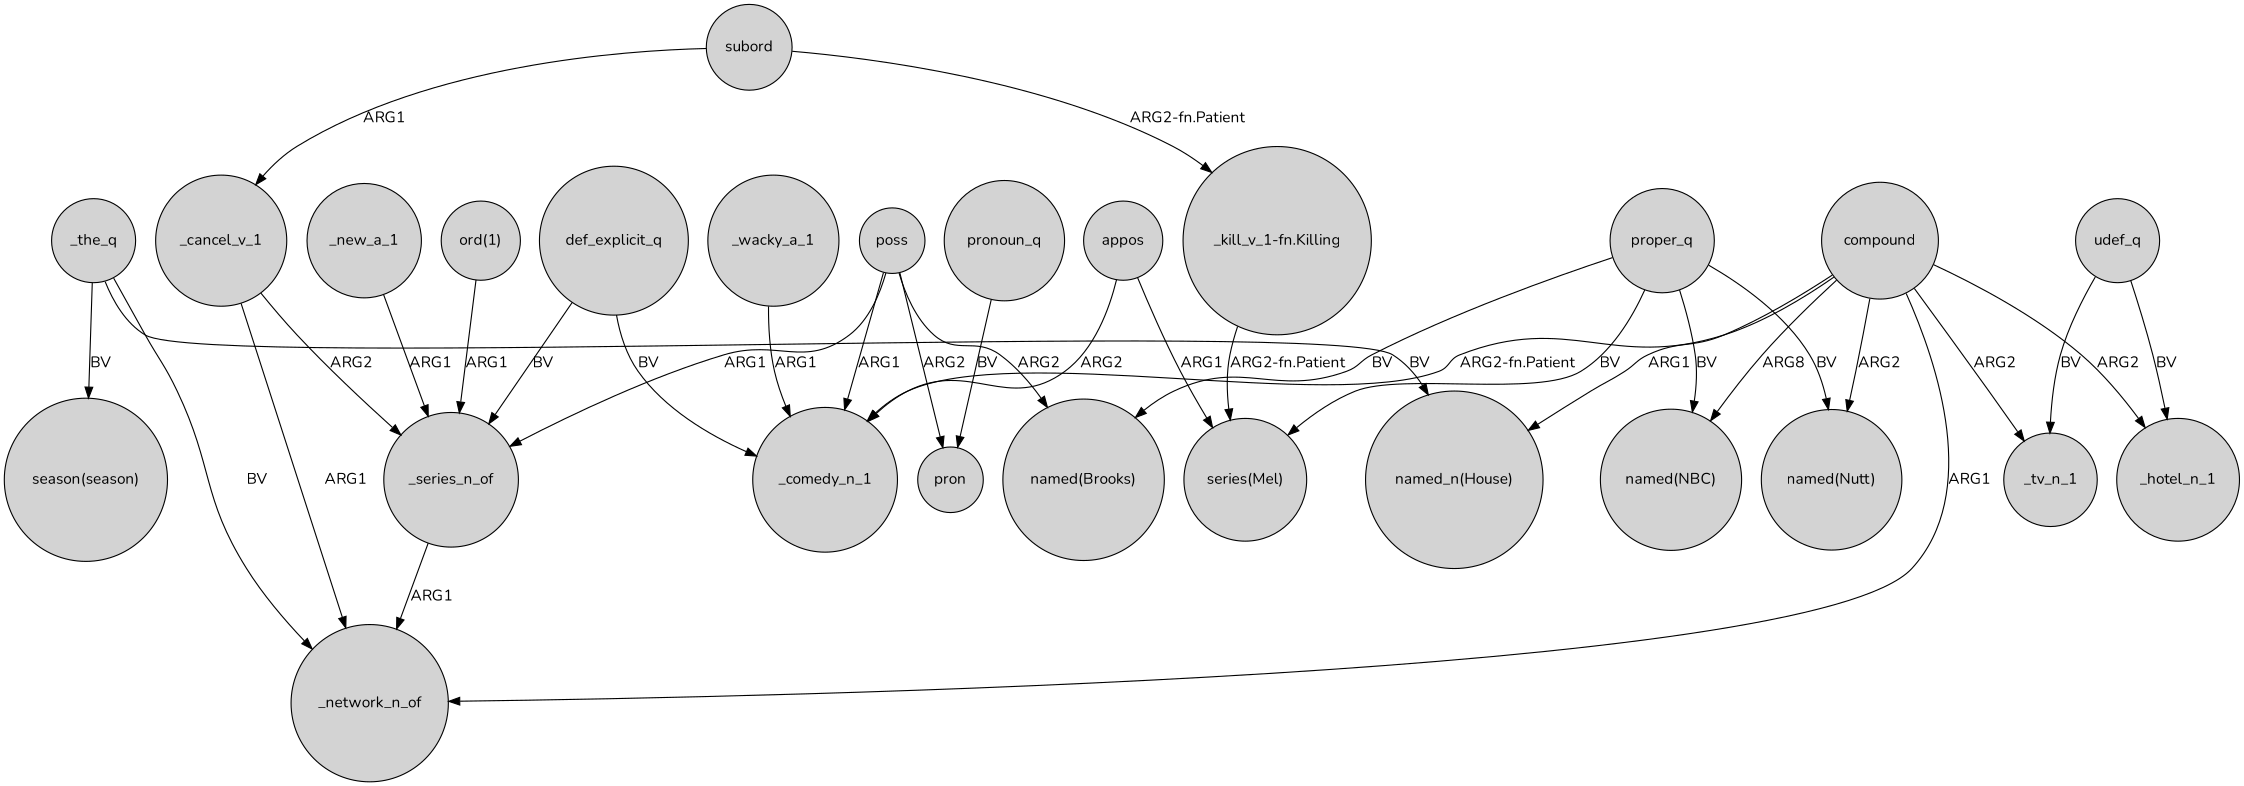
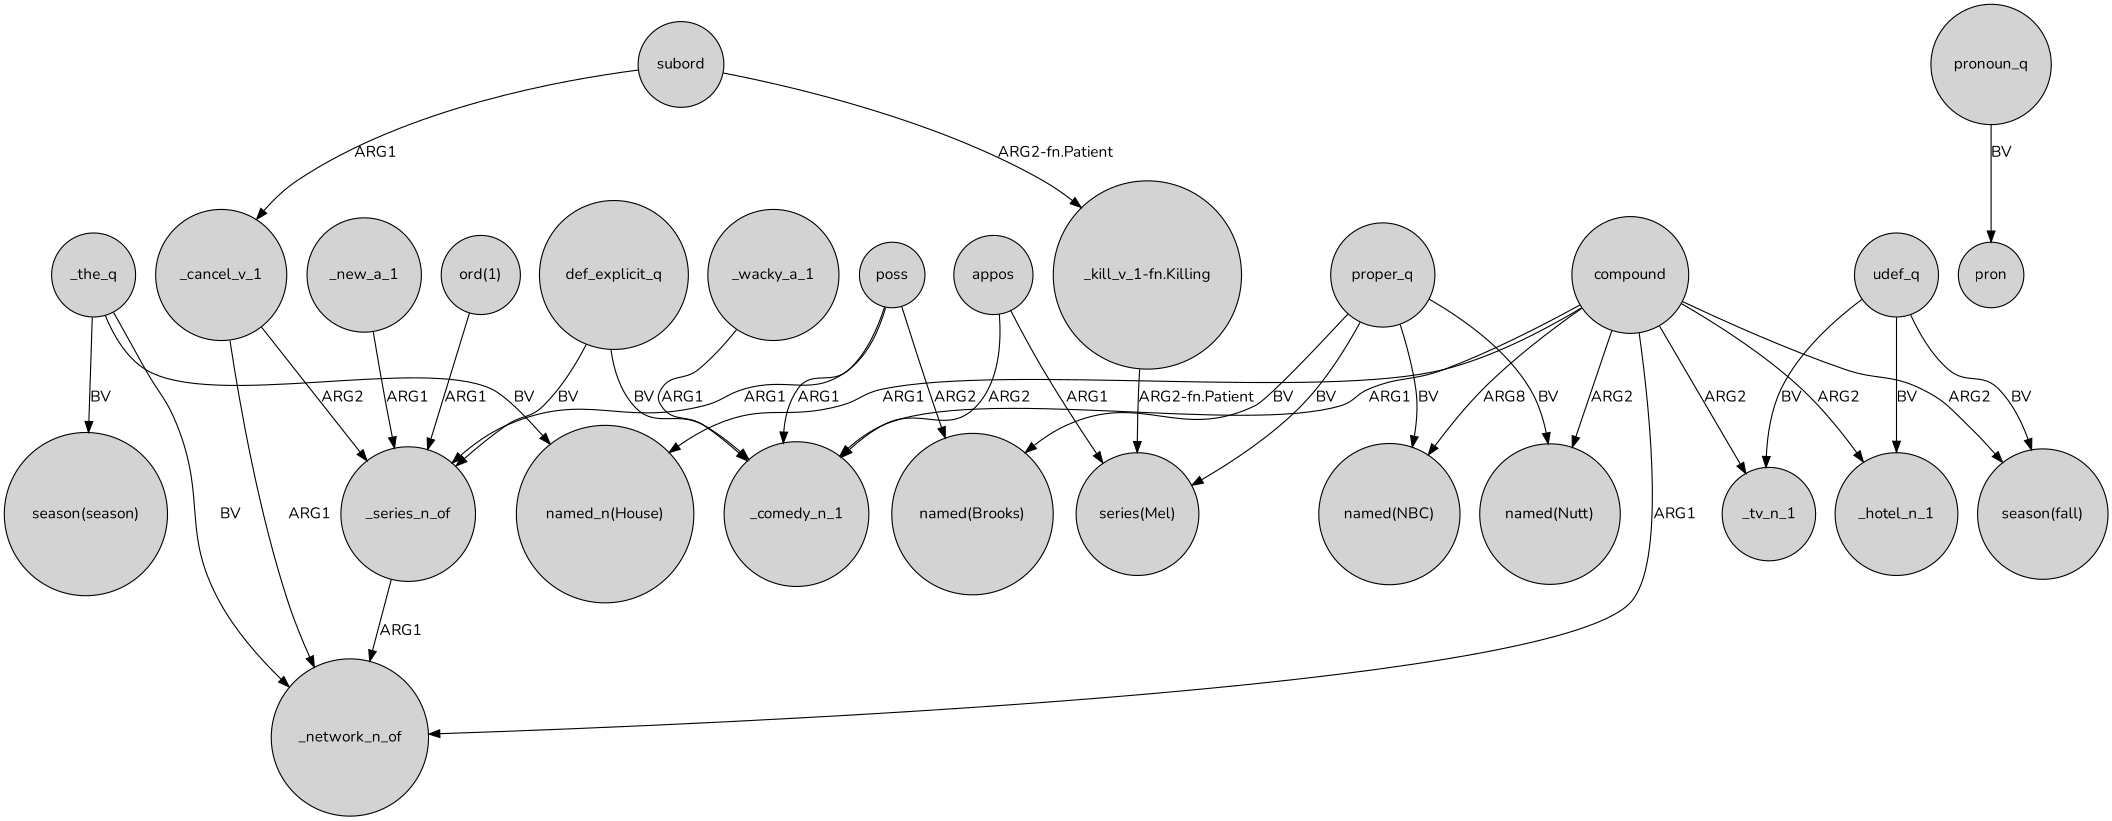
(920, 355) -> none
(1518, 363) -> (1390, 397)
none -> (2043, 514)
